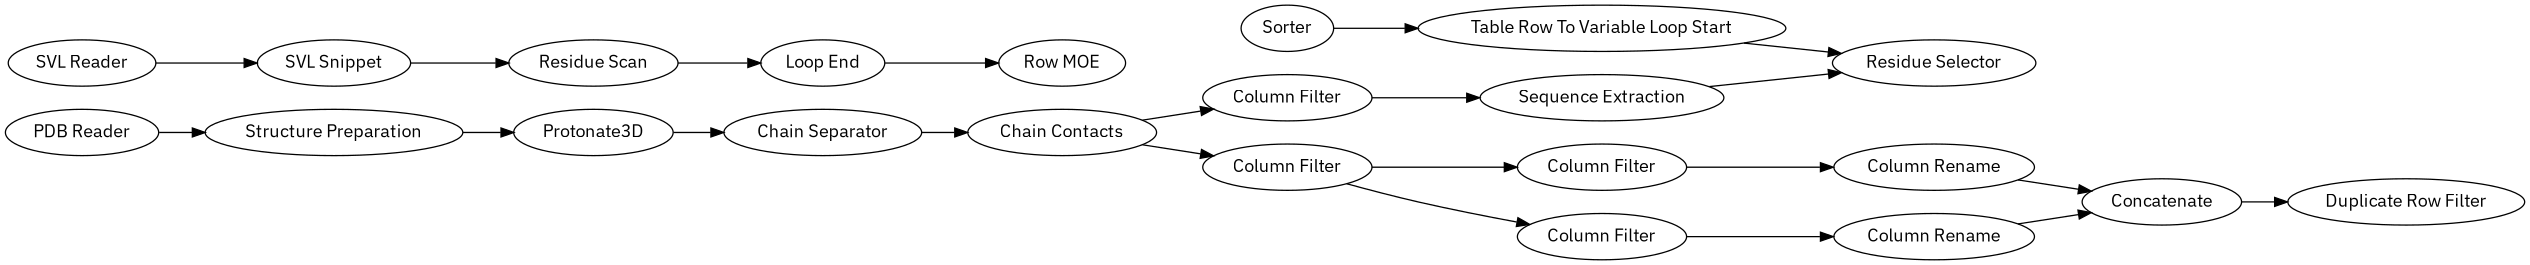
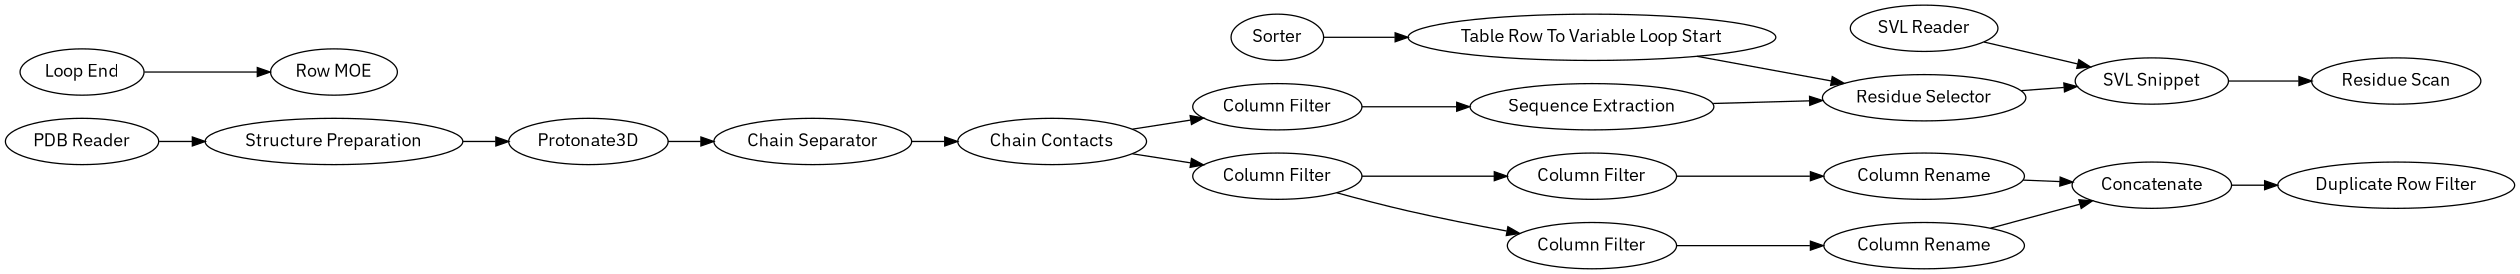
(713, 63) -> none
none -> (2043, 89)
